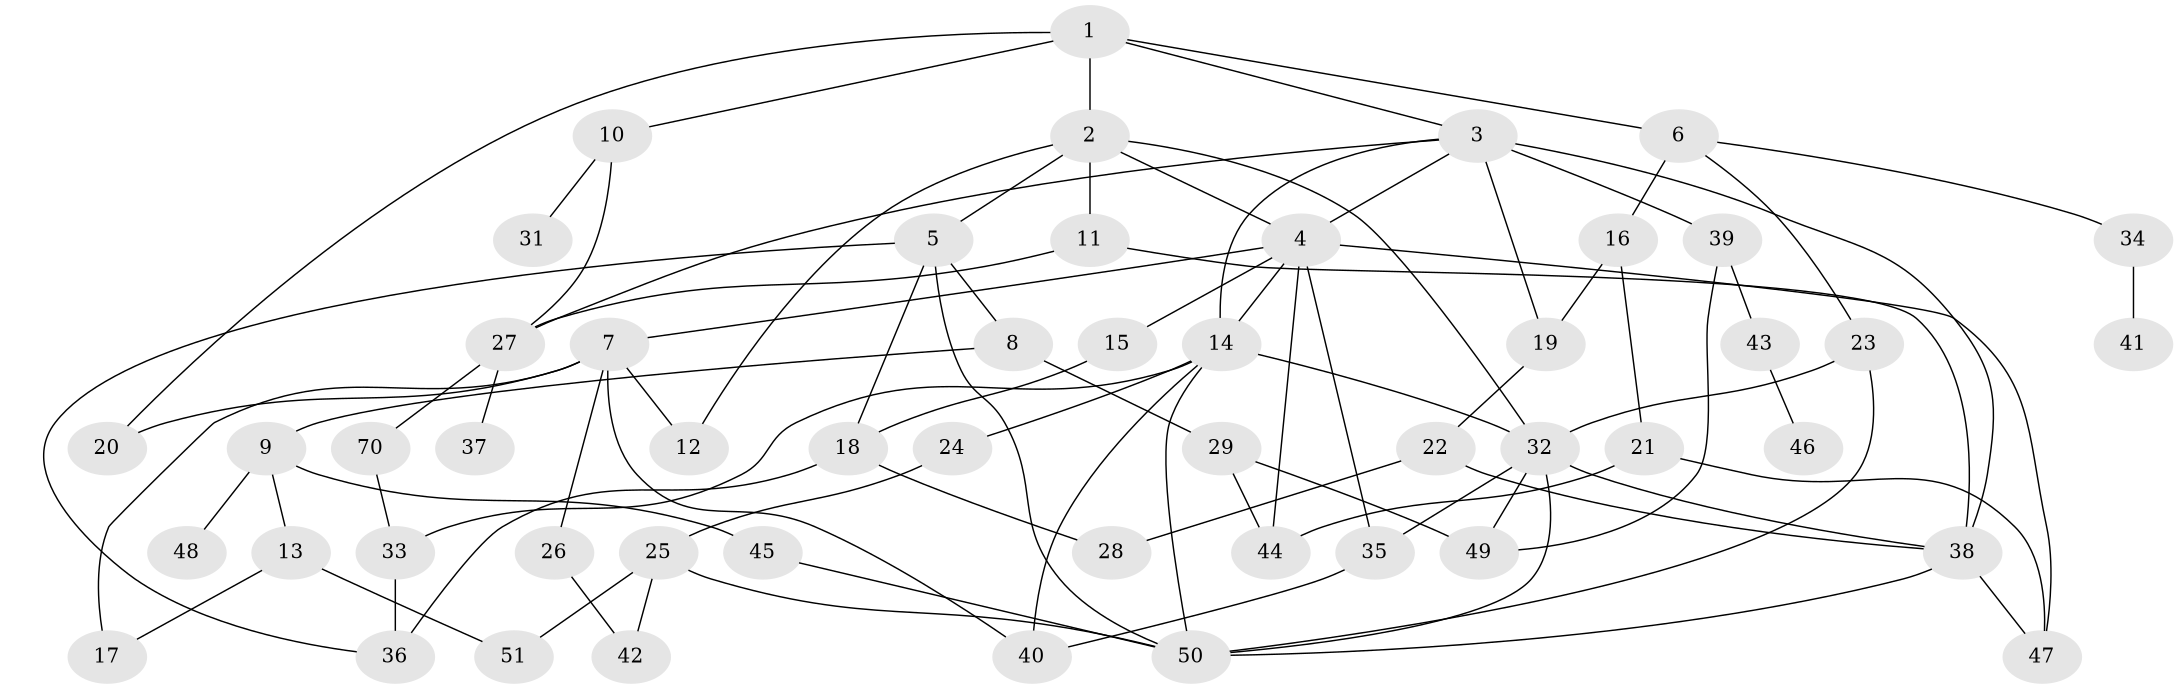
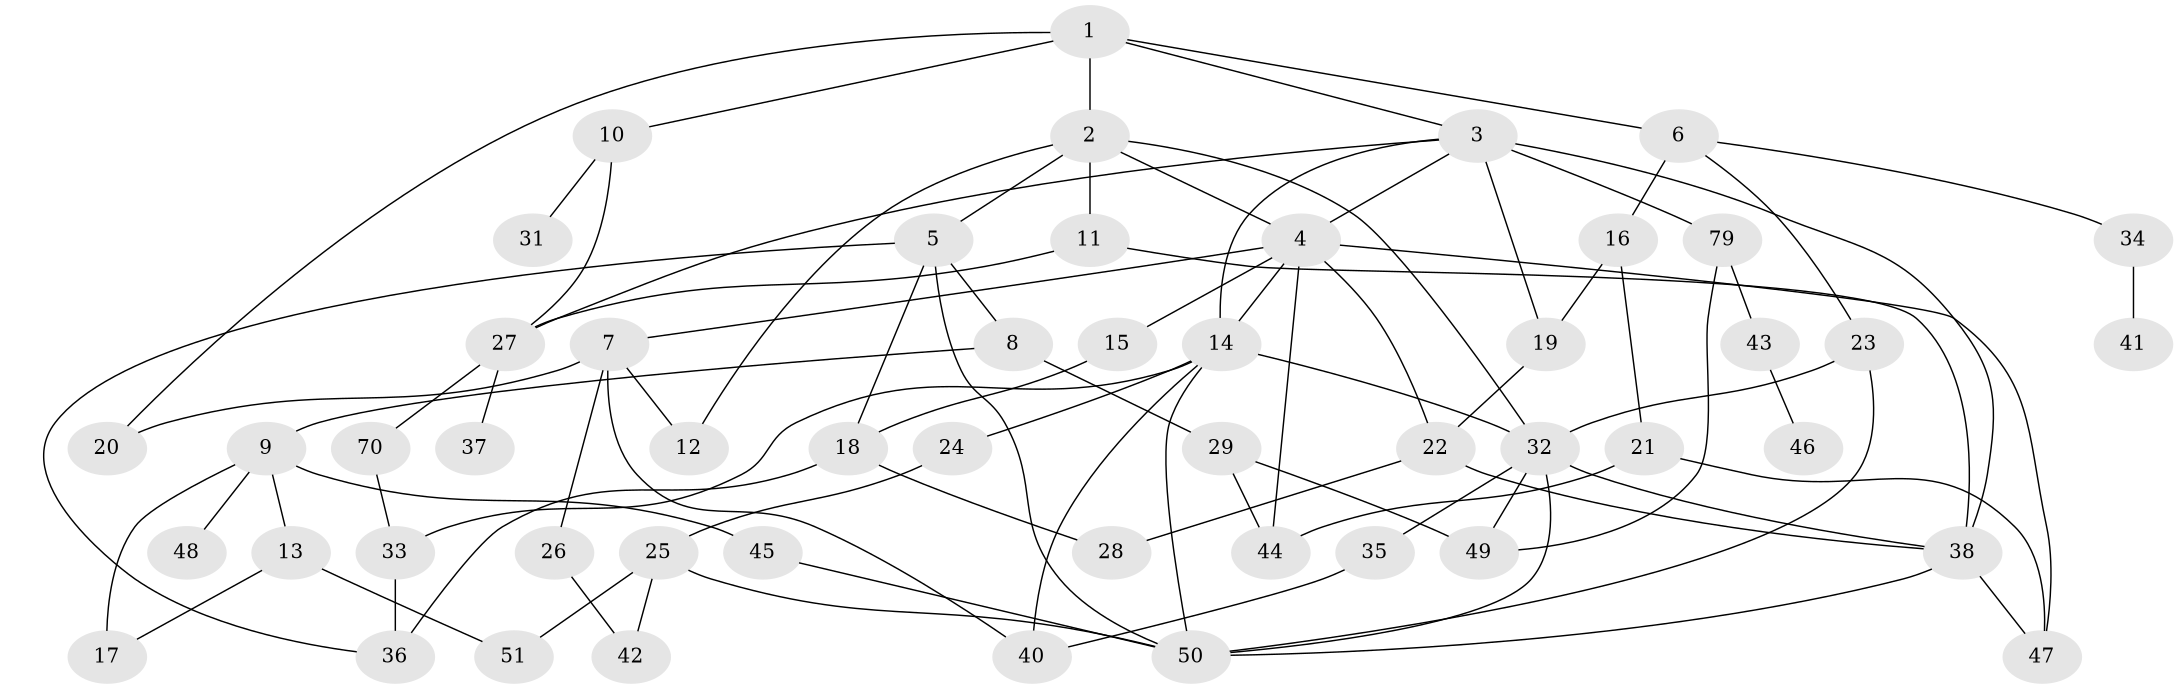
(1722, 240) -> (1722, 240)
(316, 390) -> (138, 523)
(1338, 397) -> (1387, 335)
